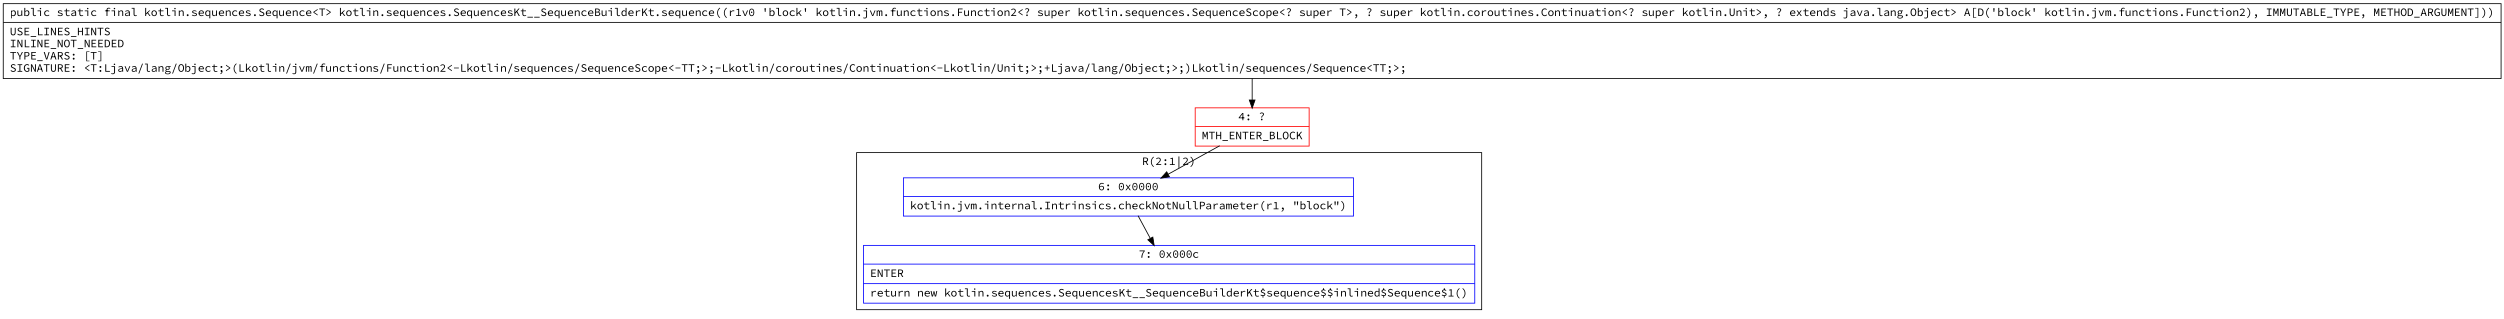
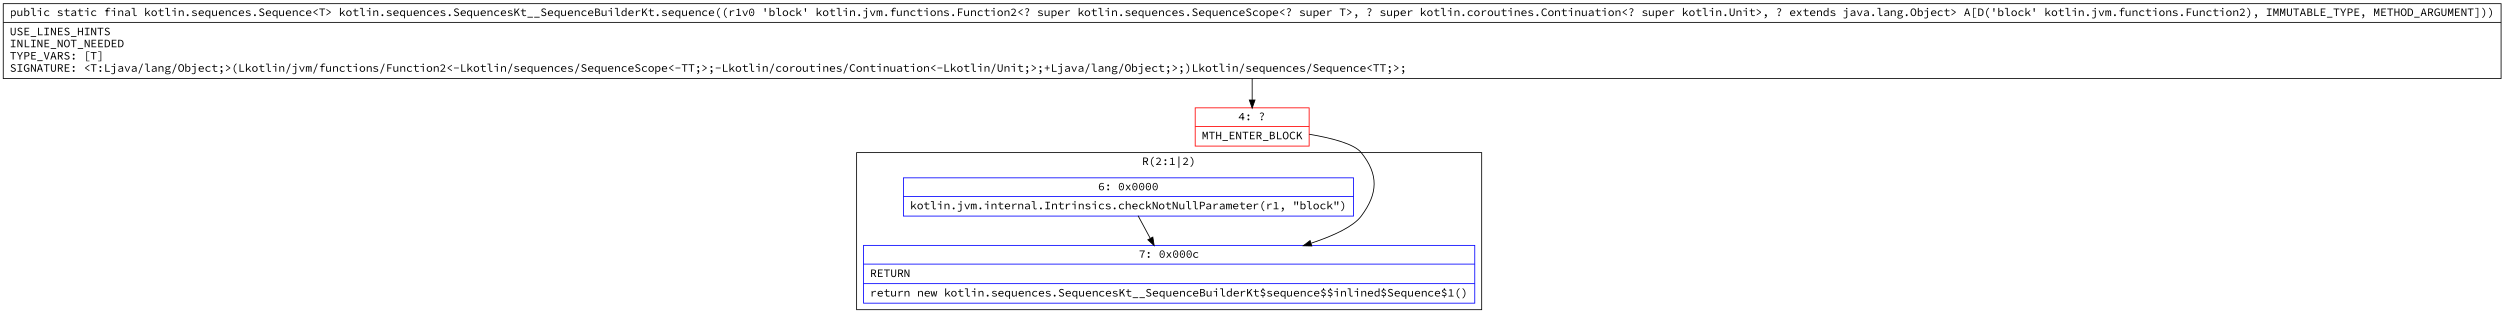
(1194, 160) -> (1374, 185)
(887, 273) -> (890, 273)
